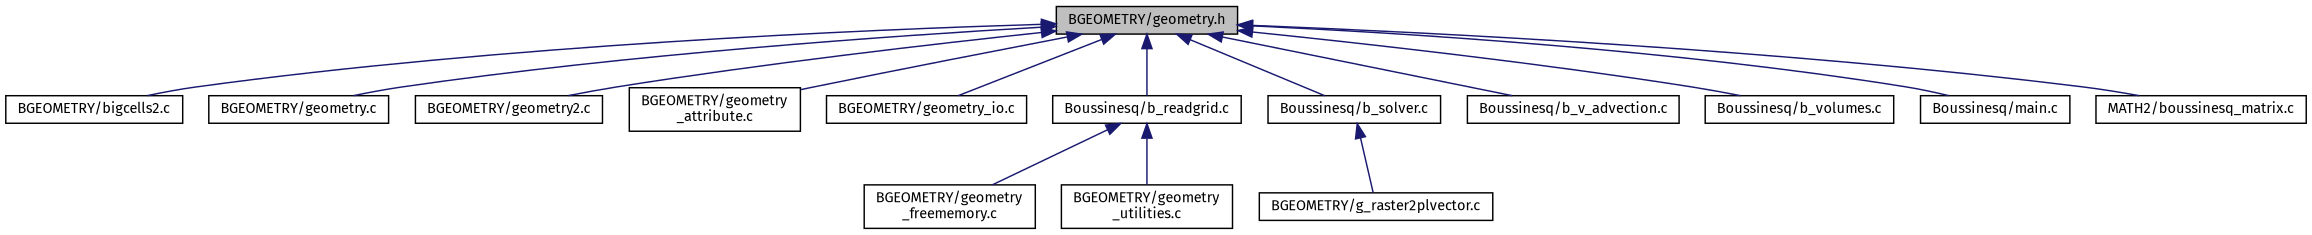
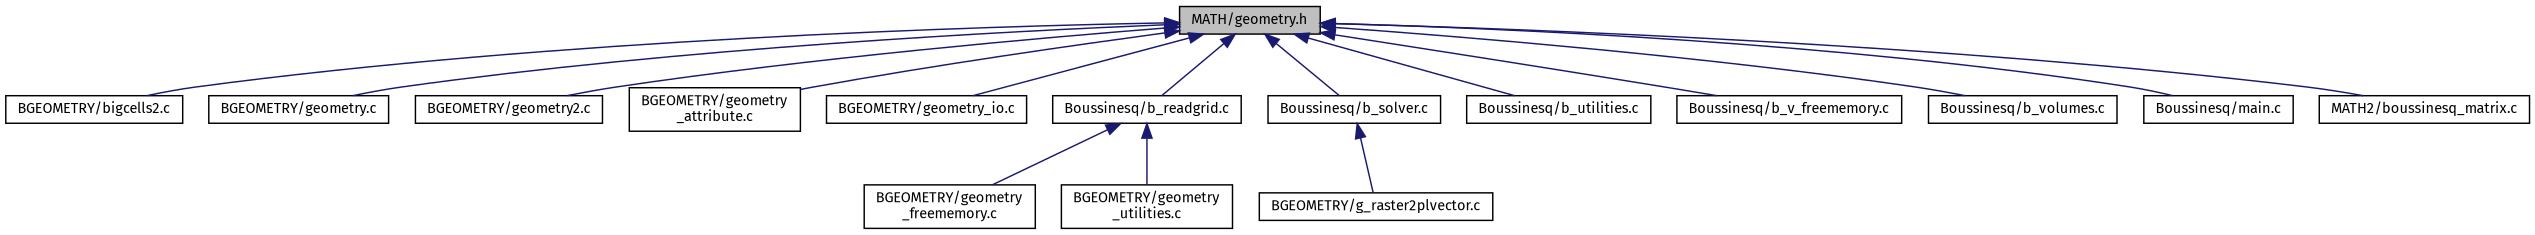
(1147, 20) -> (1250, 20)
none -> (1559, 109)
(1573, 109) -> (1789, 109)
